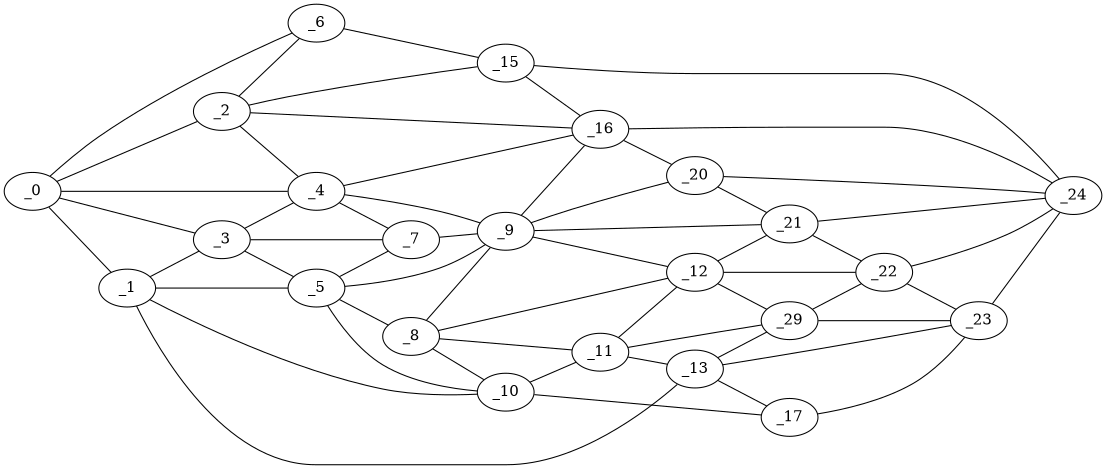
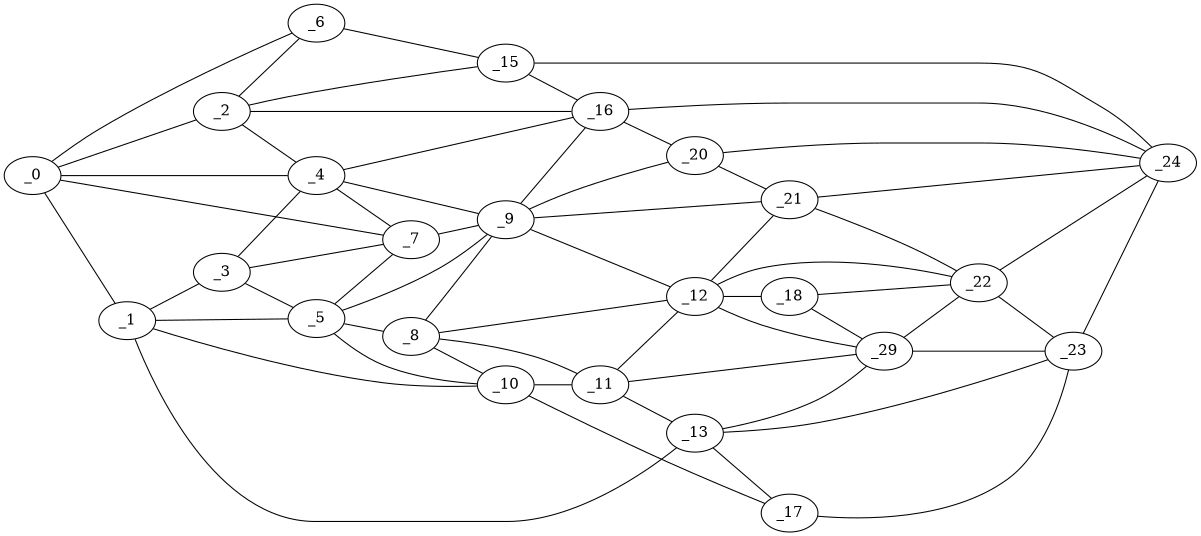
(127, 216) -> (222, 208)
none -> (790, 296)
